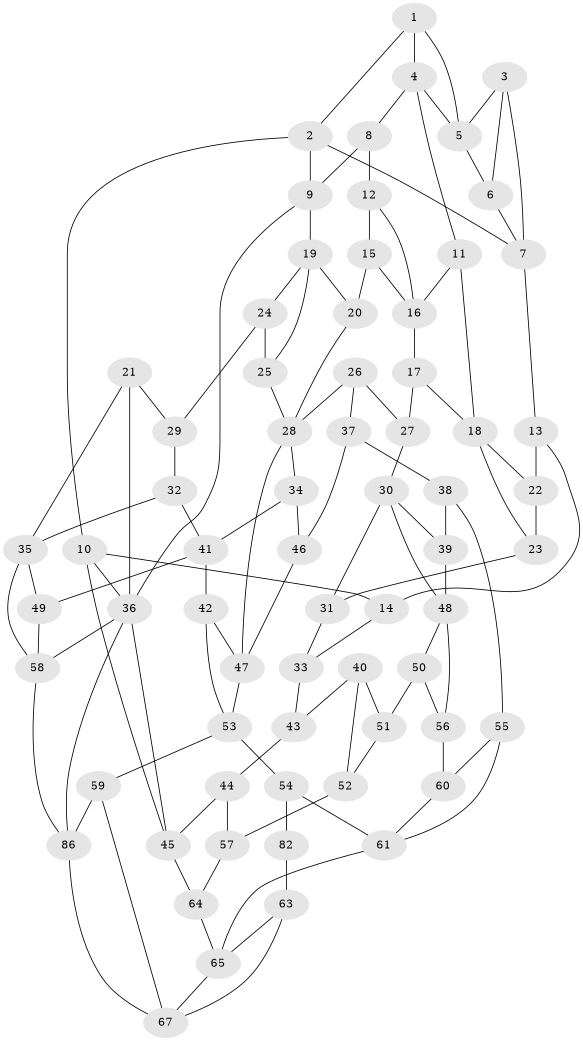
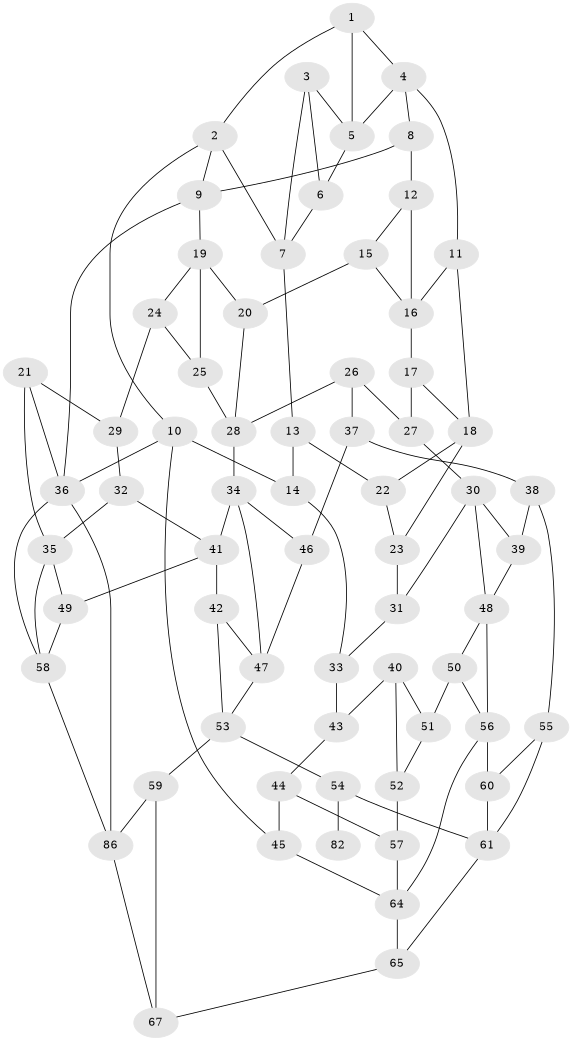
(251, 547) -> (253, 579)
(149, 727) -> none
none -> (442, 816)
(286, 905) -> none
